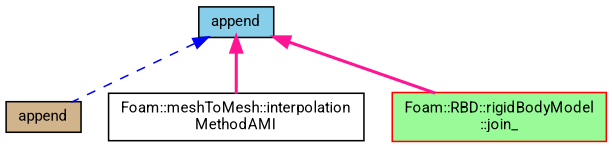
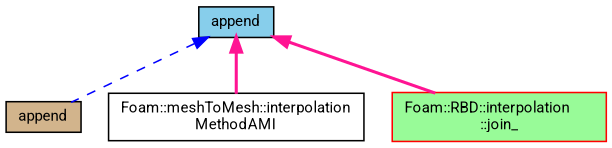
(499, 117) -> (499, 117)
